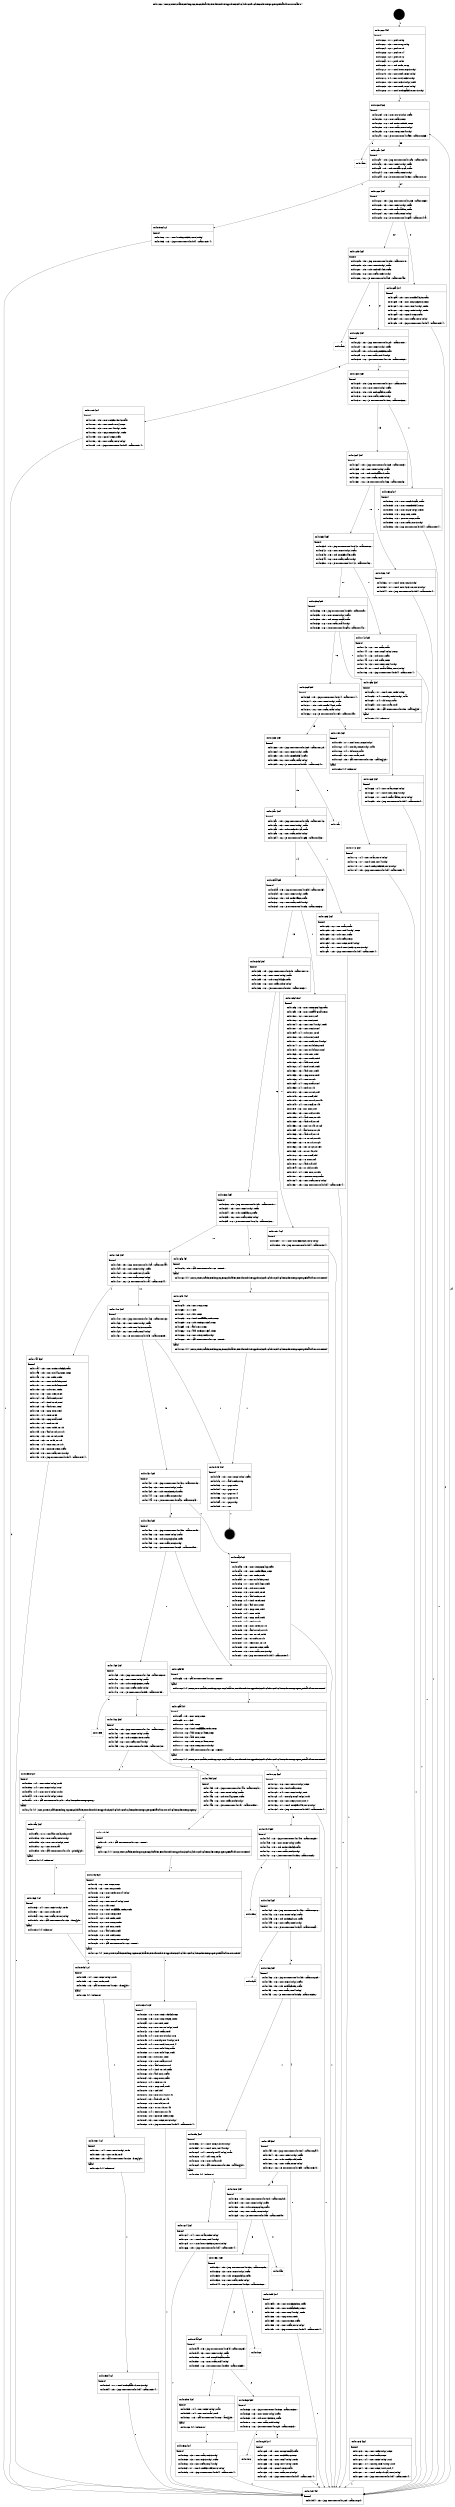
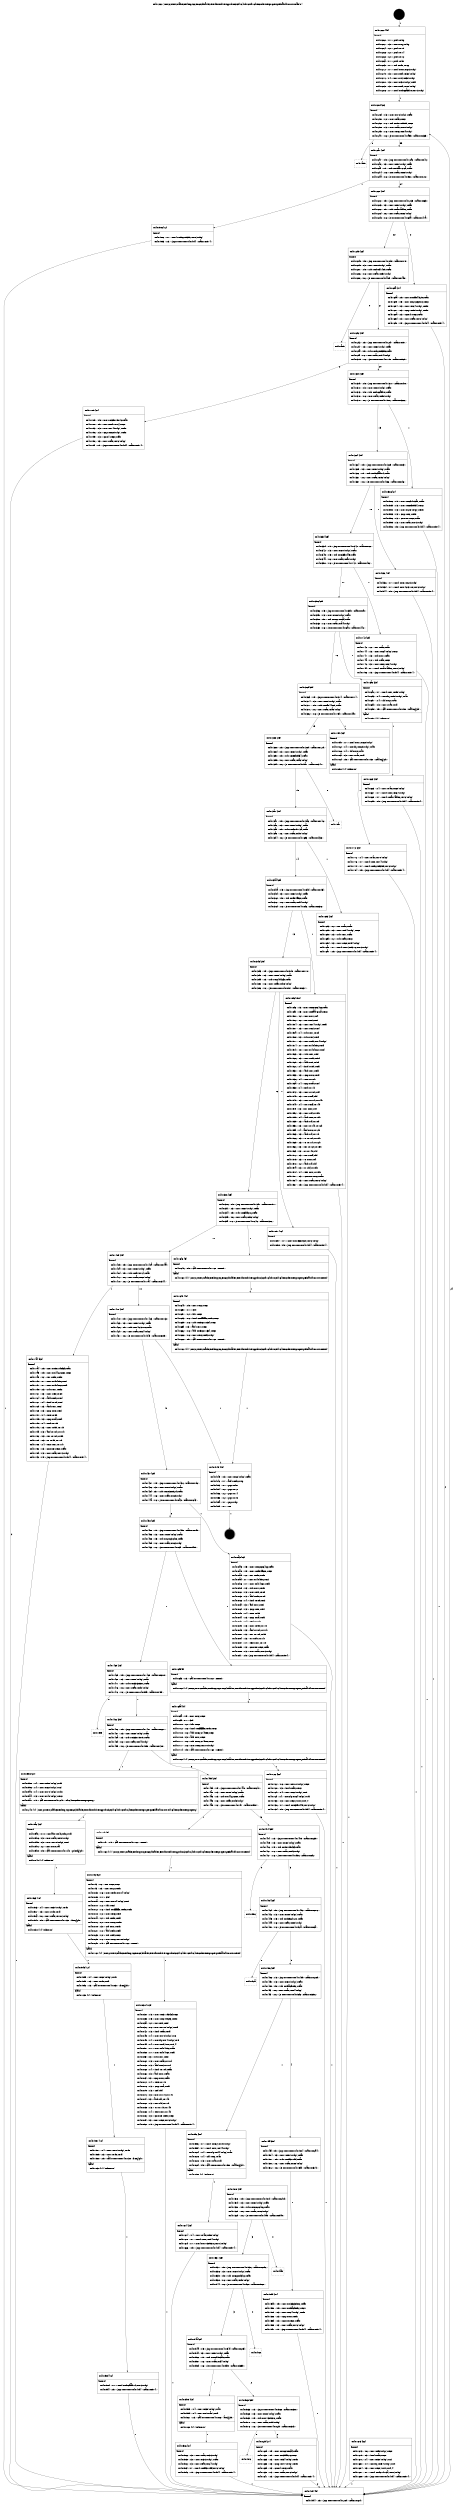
(380, 367) -> (380, 367)
(292, 1819) -> (259, 1817)
(274, 2178) -> none
